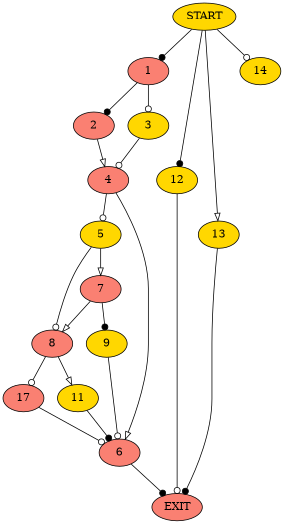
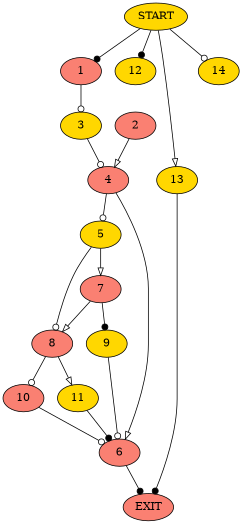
(123, 96) -> none
(177, 341) -> none
(23, 398) -> (23, 398)
